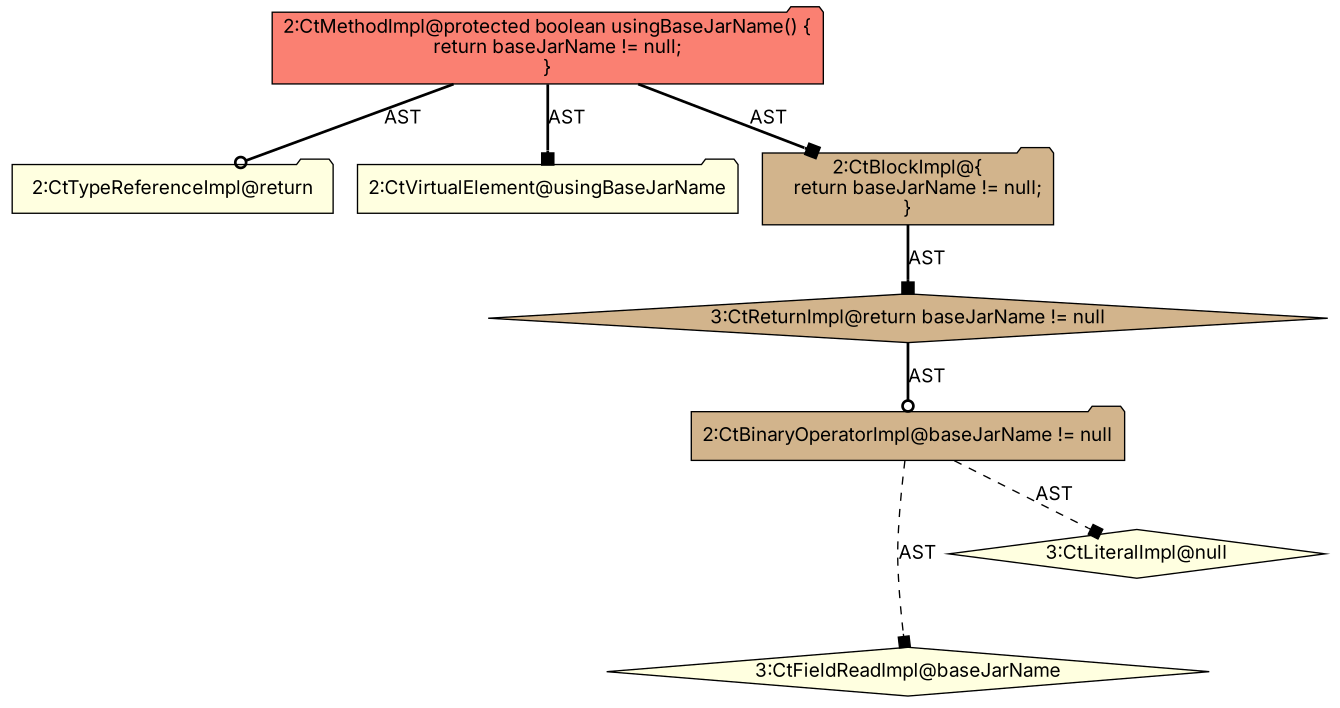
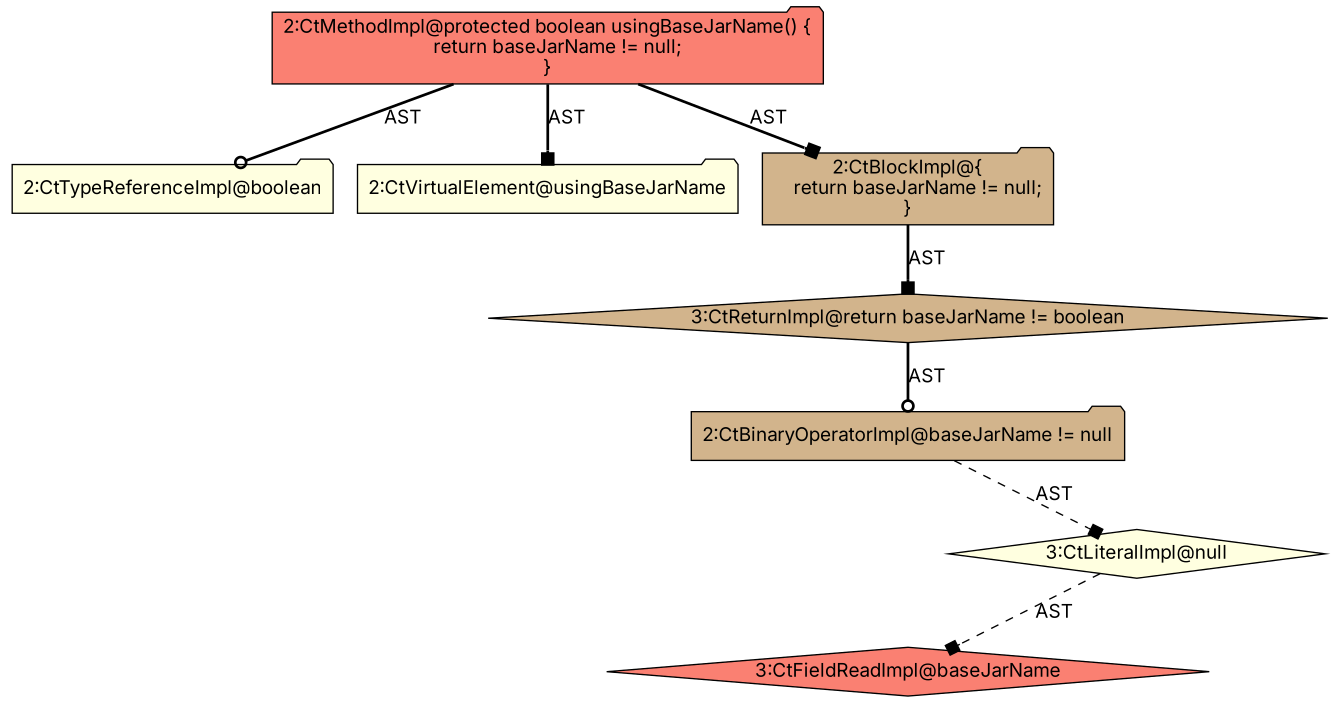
(173, 189) -> (173, 189)
(908, 318) -> (908, 318)
(898, 547) -> (1030, 609)
(908, 672) -> (908, 672)
